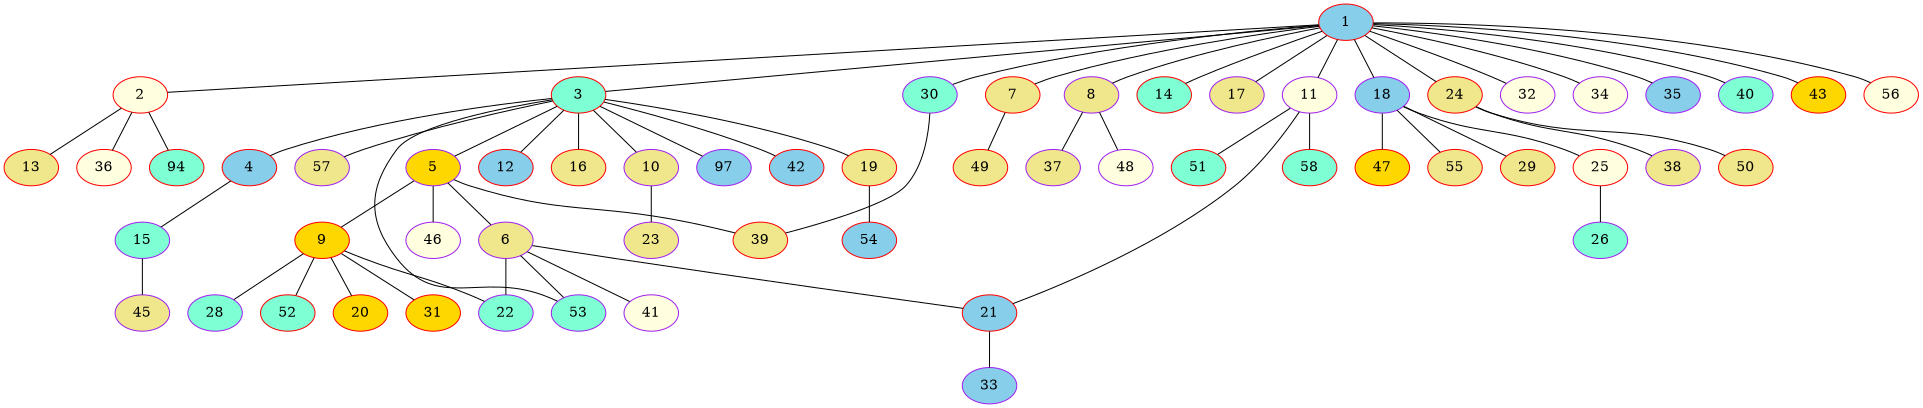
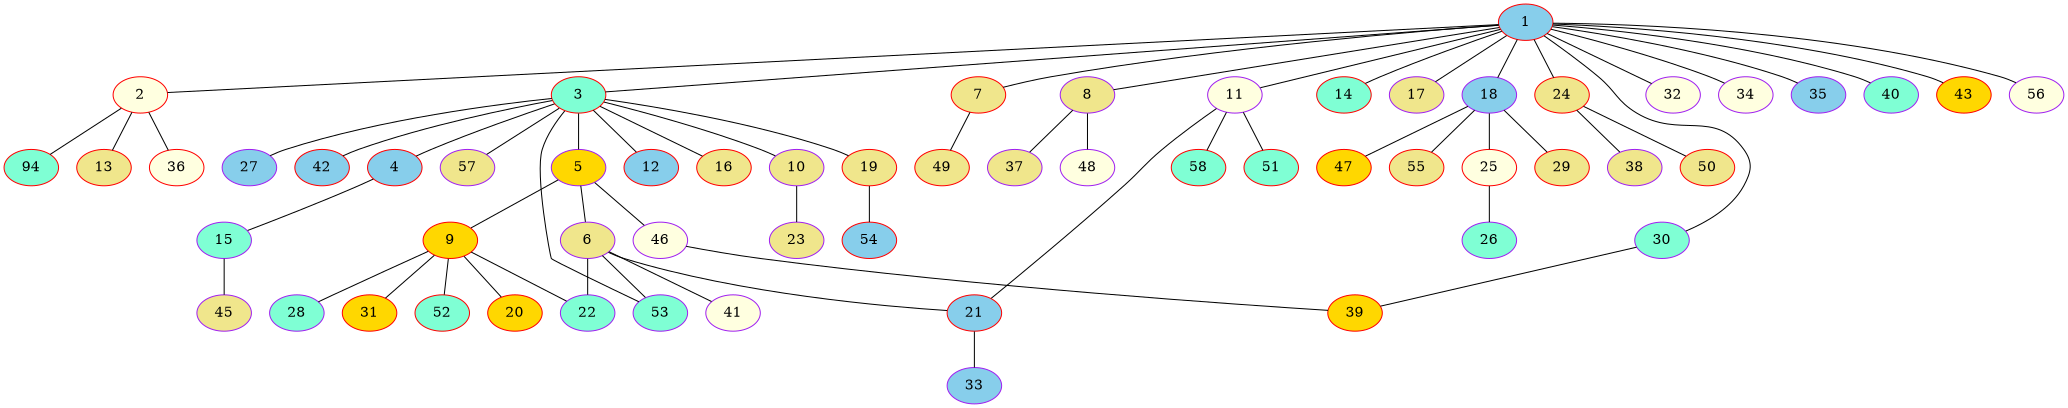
(1891, 95) -> (2037, 95)
(724, 168) -> (249, 168)
(594, 209) -> (990, 284)
(760, 240) -> (1355, 313)
